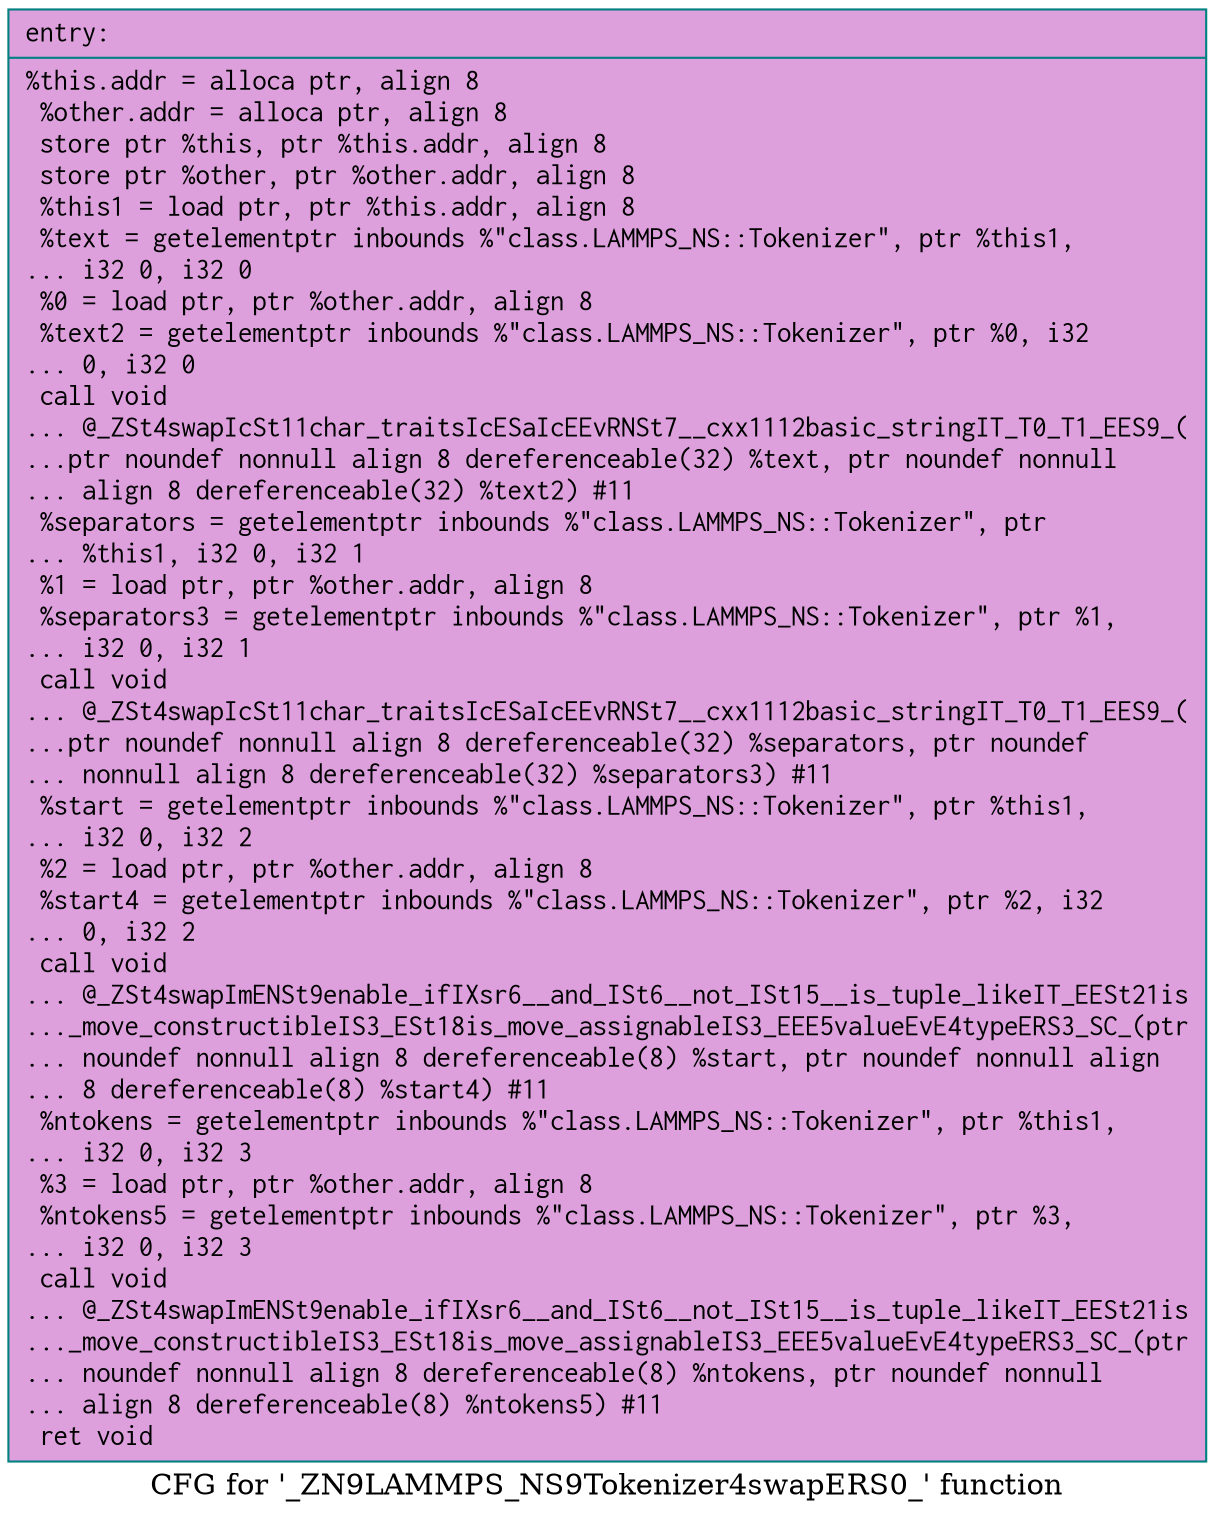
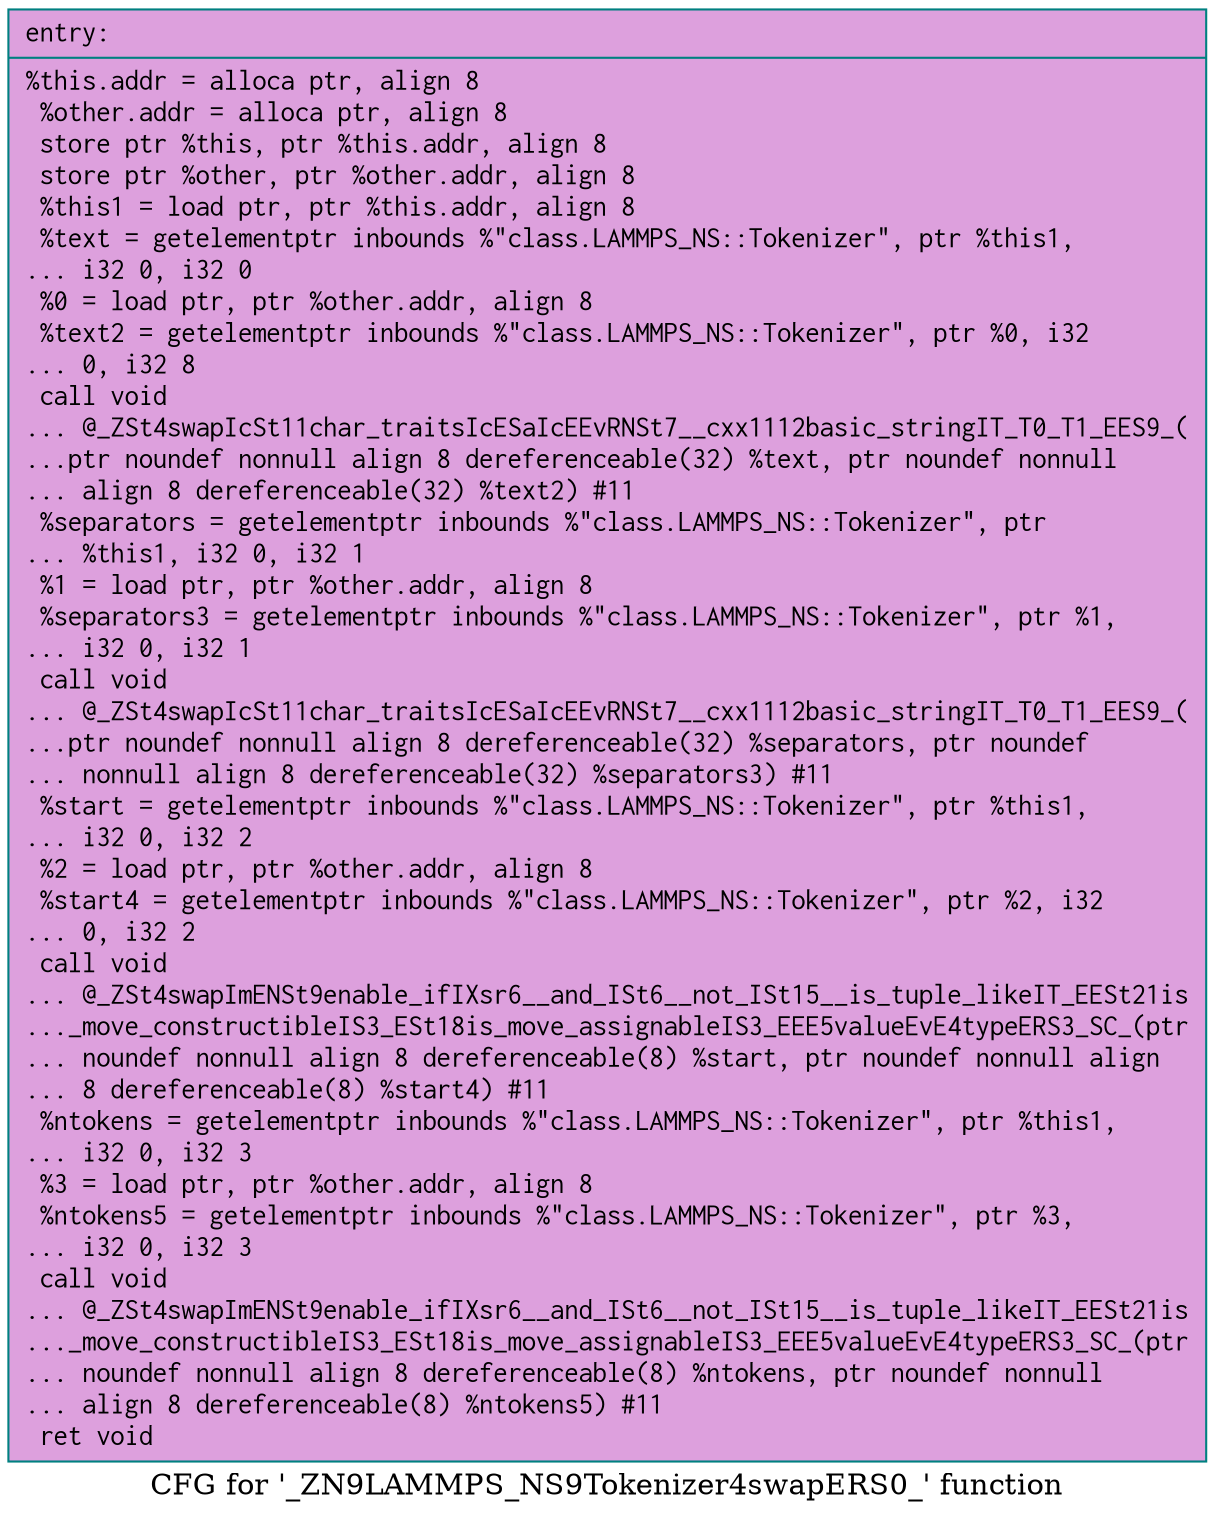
(111, 365) -> (111, 365)
